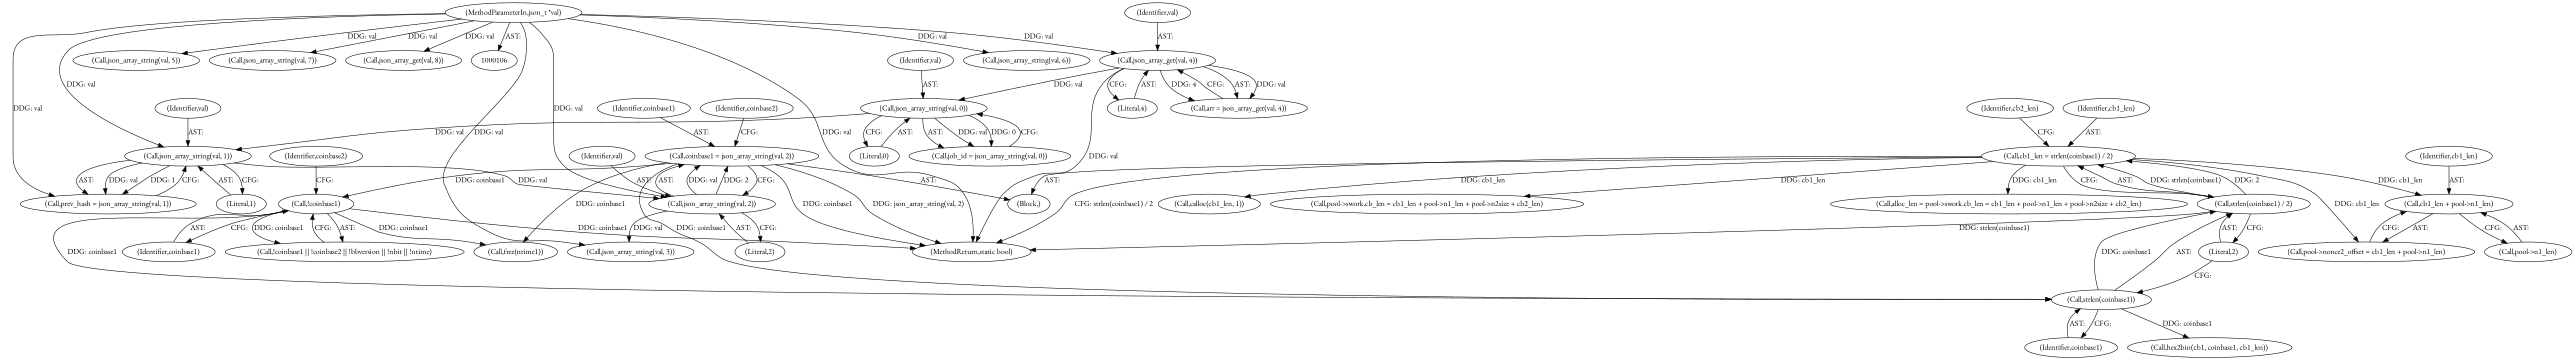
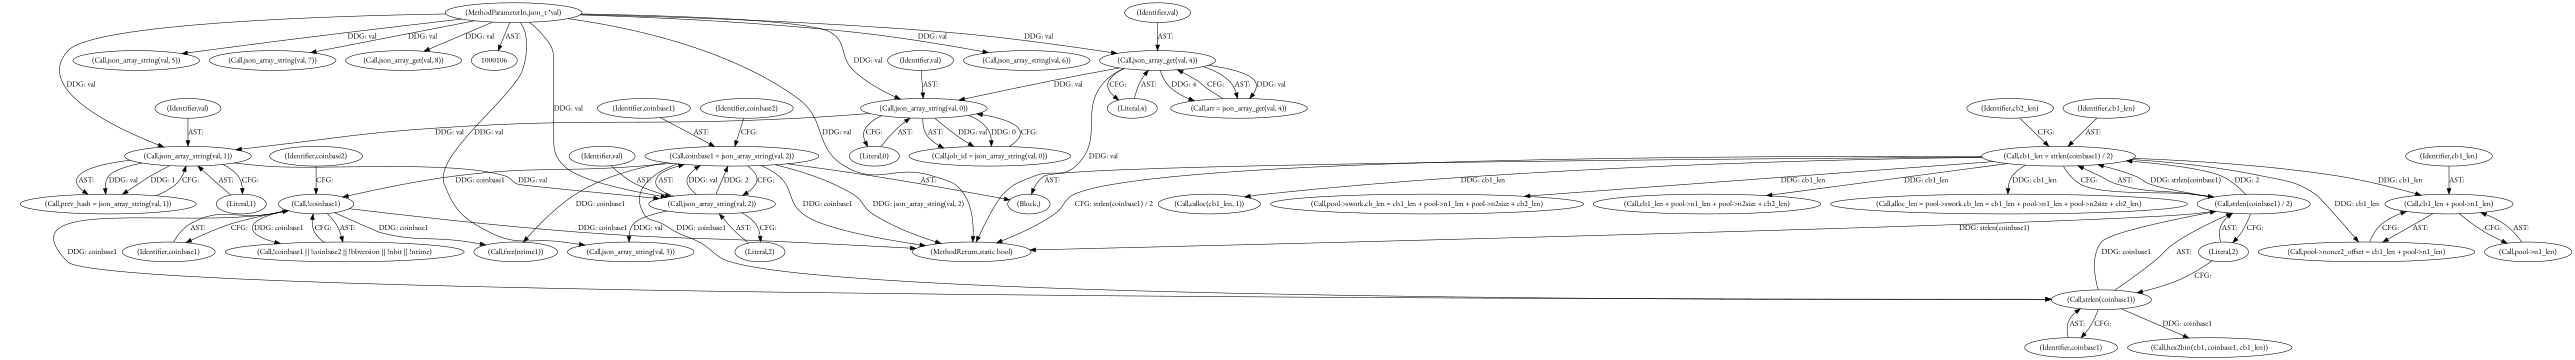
(145, 25) -> (837, 38)
none -> (1707, 204)
